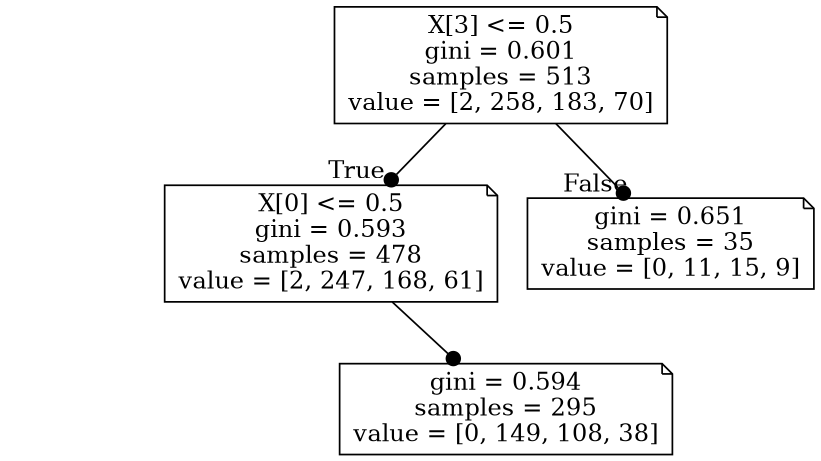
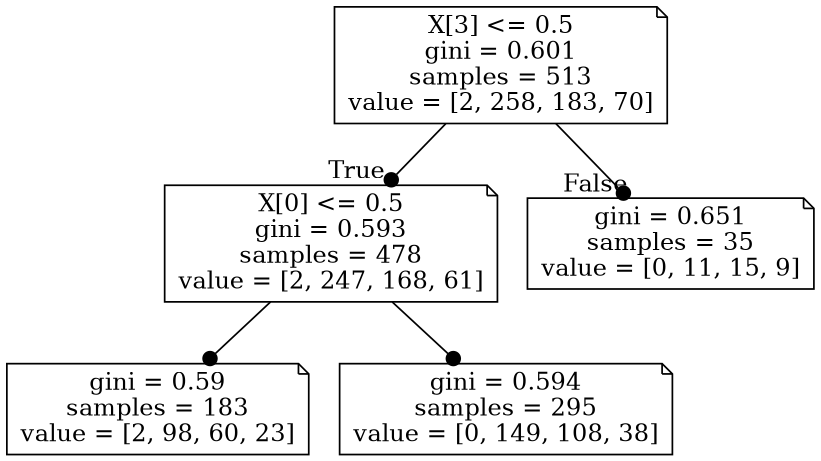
none -> (158, 409)
